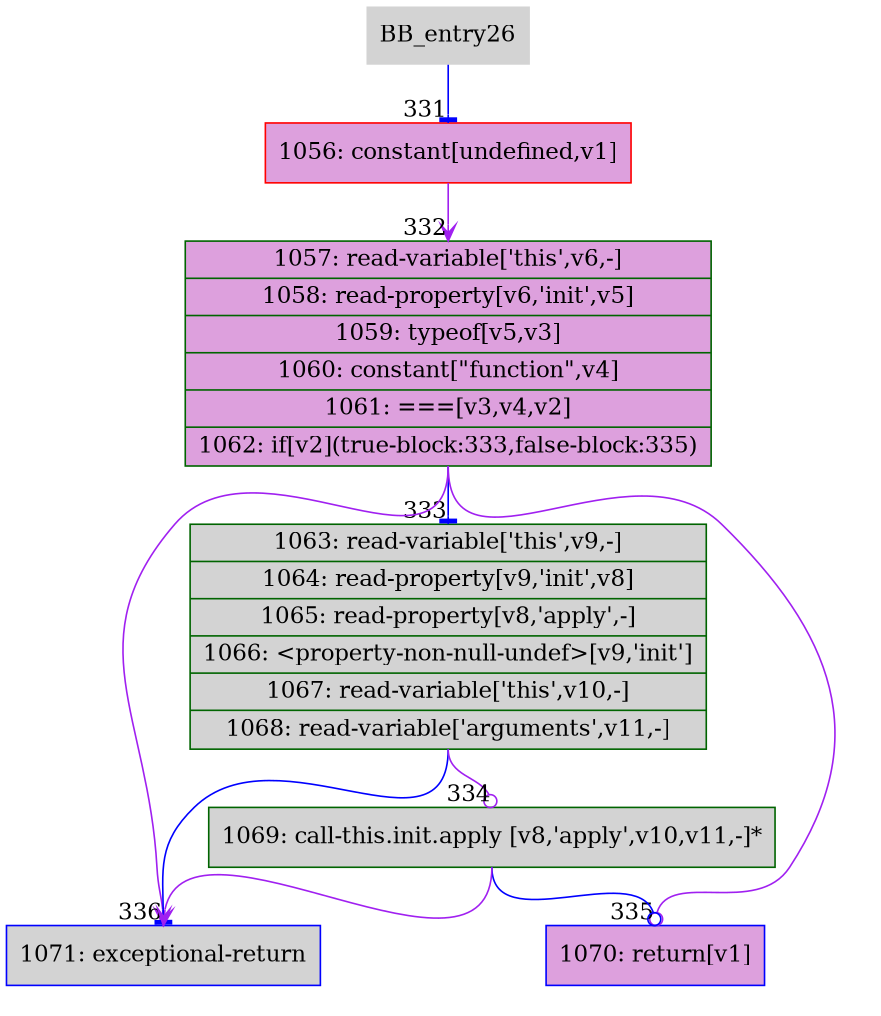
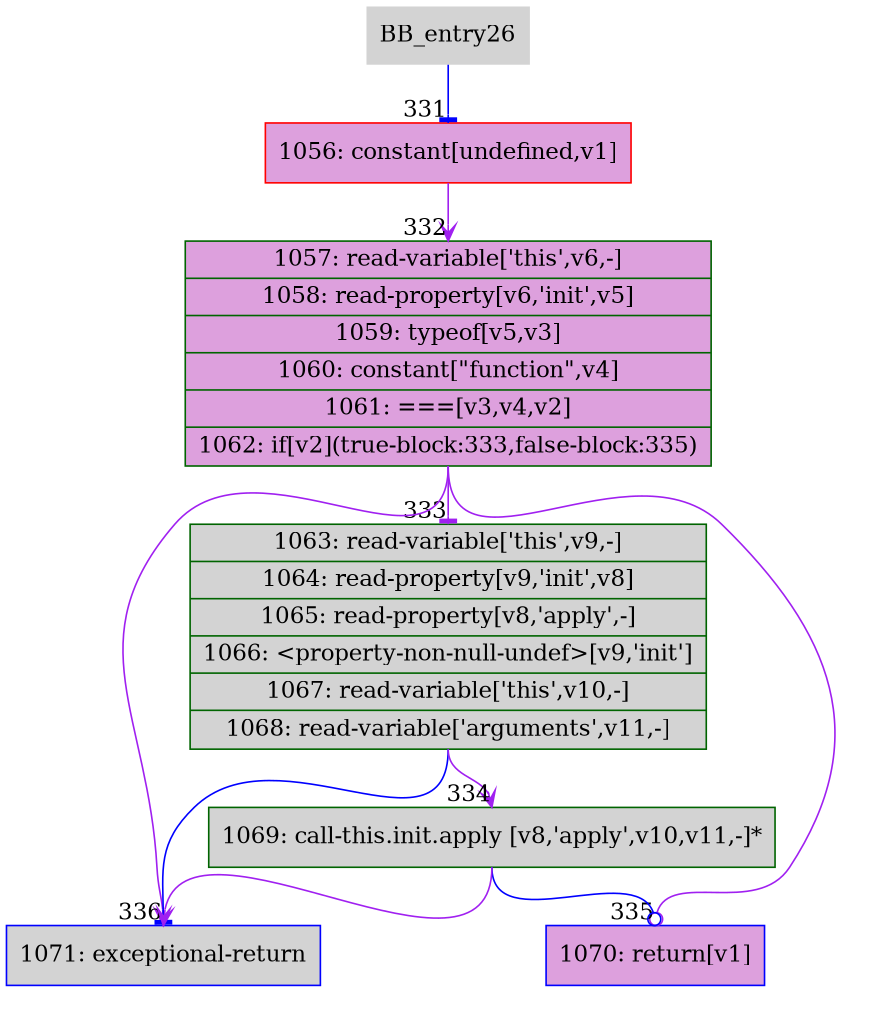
(448, 491) -> (448, 491)
(464, 775) -> (464, 775)
